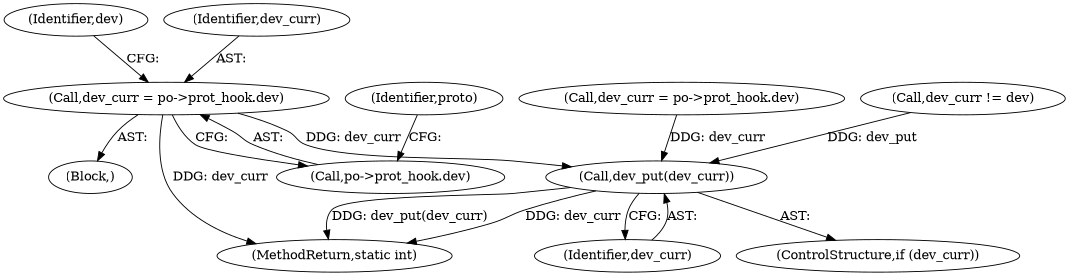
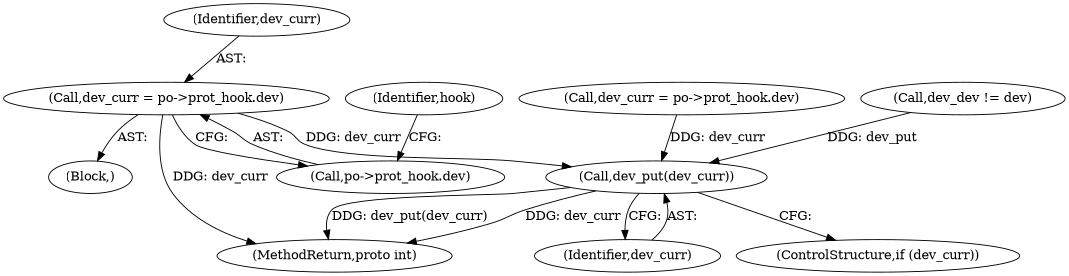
(76, 20) -> none
(424, 99) -> (424, 99)
(963, 99) -> (963, 99)
(798, 217) -> (798, 217)
(335, 256) -> (335, 256)
